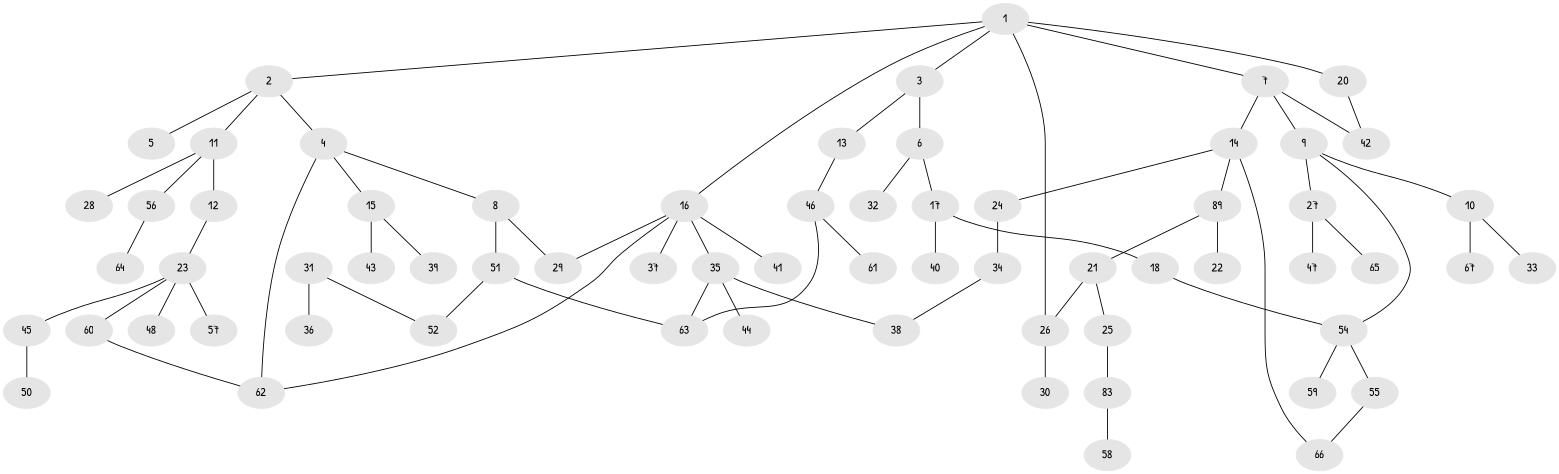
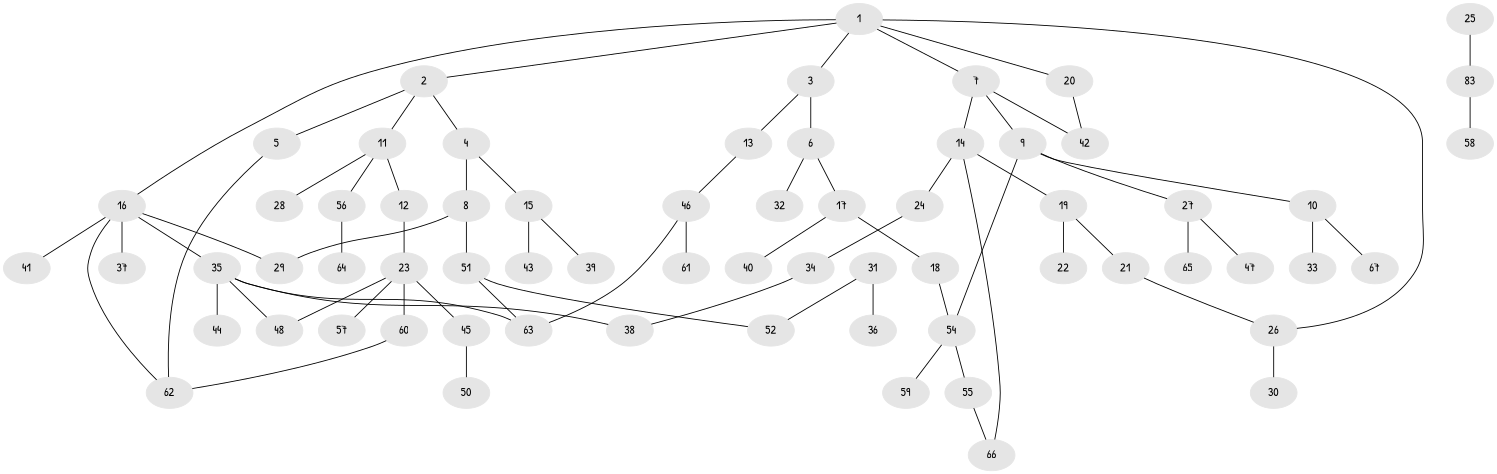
(1217, 206) -> (1063, 206)
(275, 264) -> (186, 254)
none -> (248, 299)
(1100, 299) -> none
